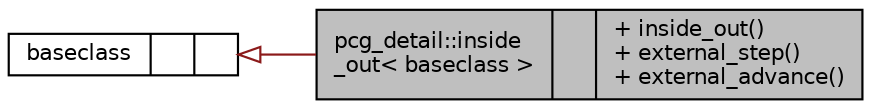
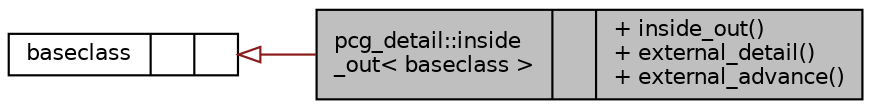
(707, 53) -> (715, 53)
